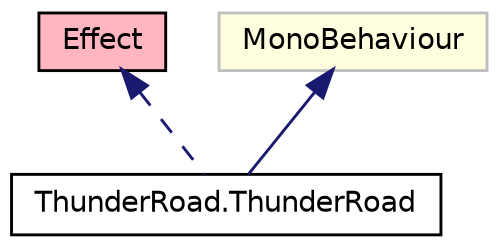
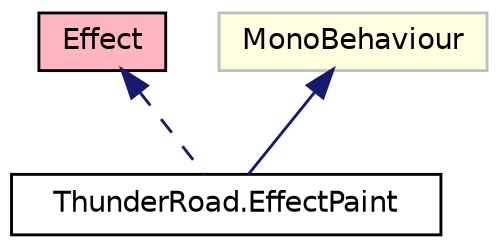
(226, 205) -> (226, 205)
